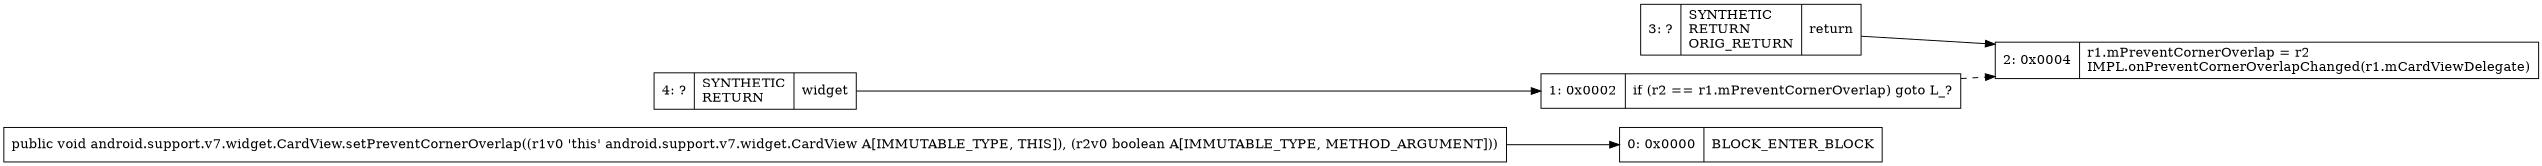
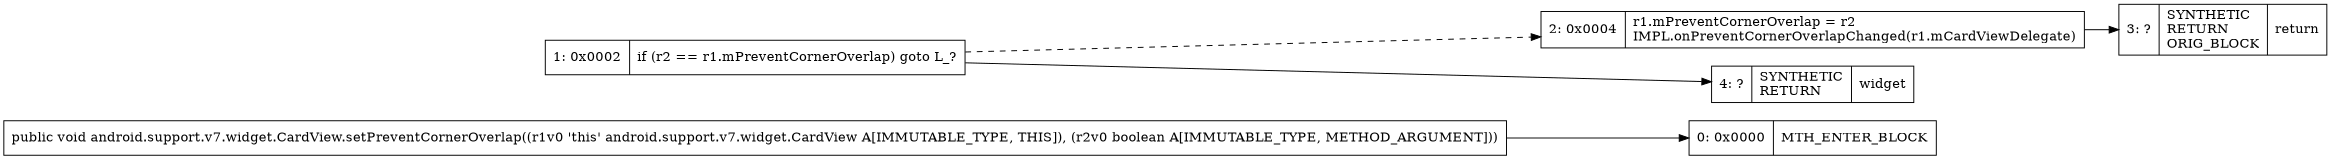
(1923, 40) -> (2097, 30)
(1741, 44) -> (2213, 44)
(1194, 91) -> (1334, 72)
(1793, 144) -> (1855, 138)
